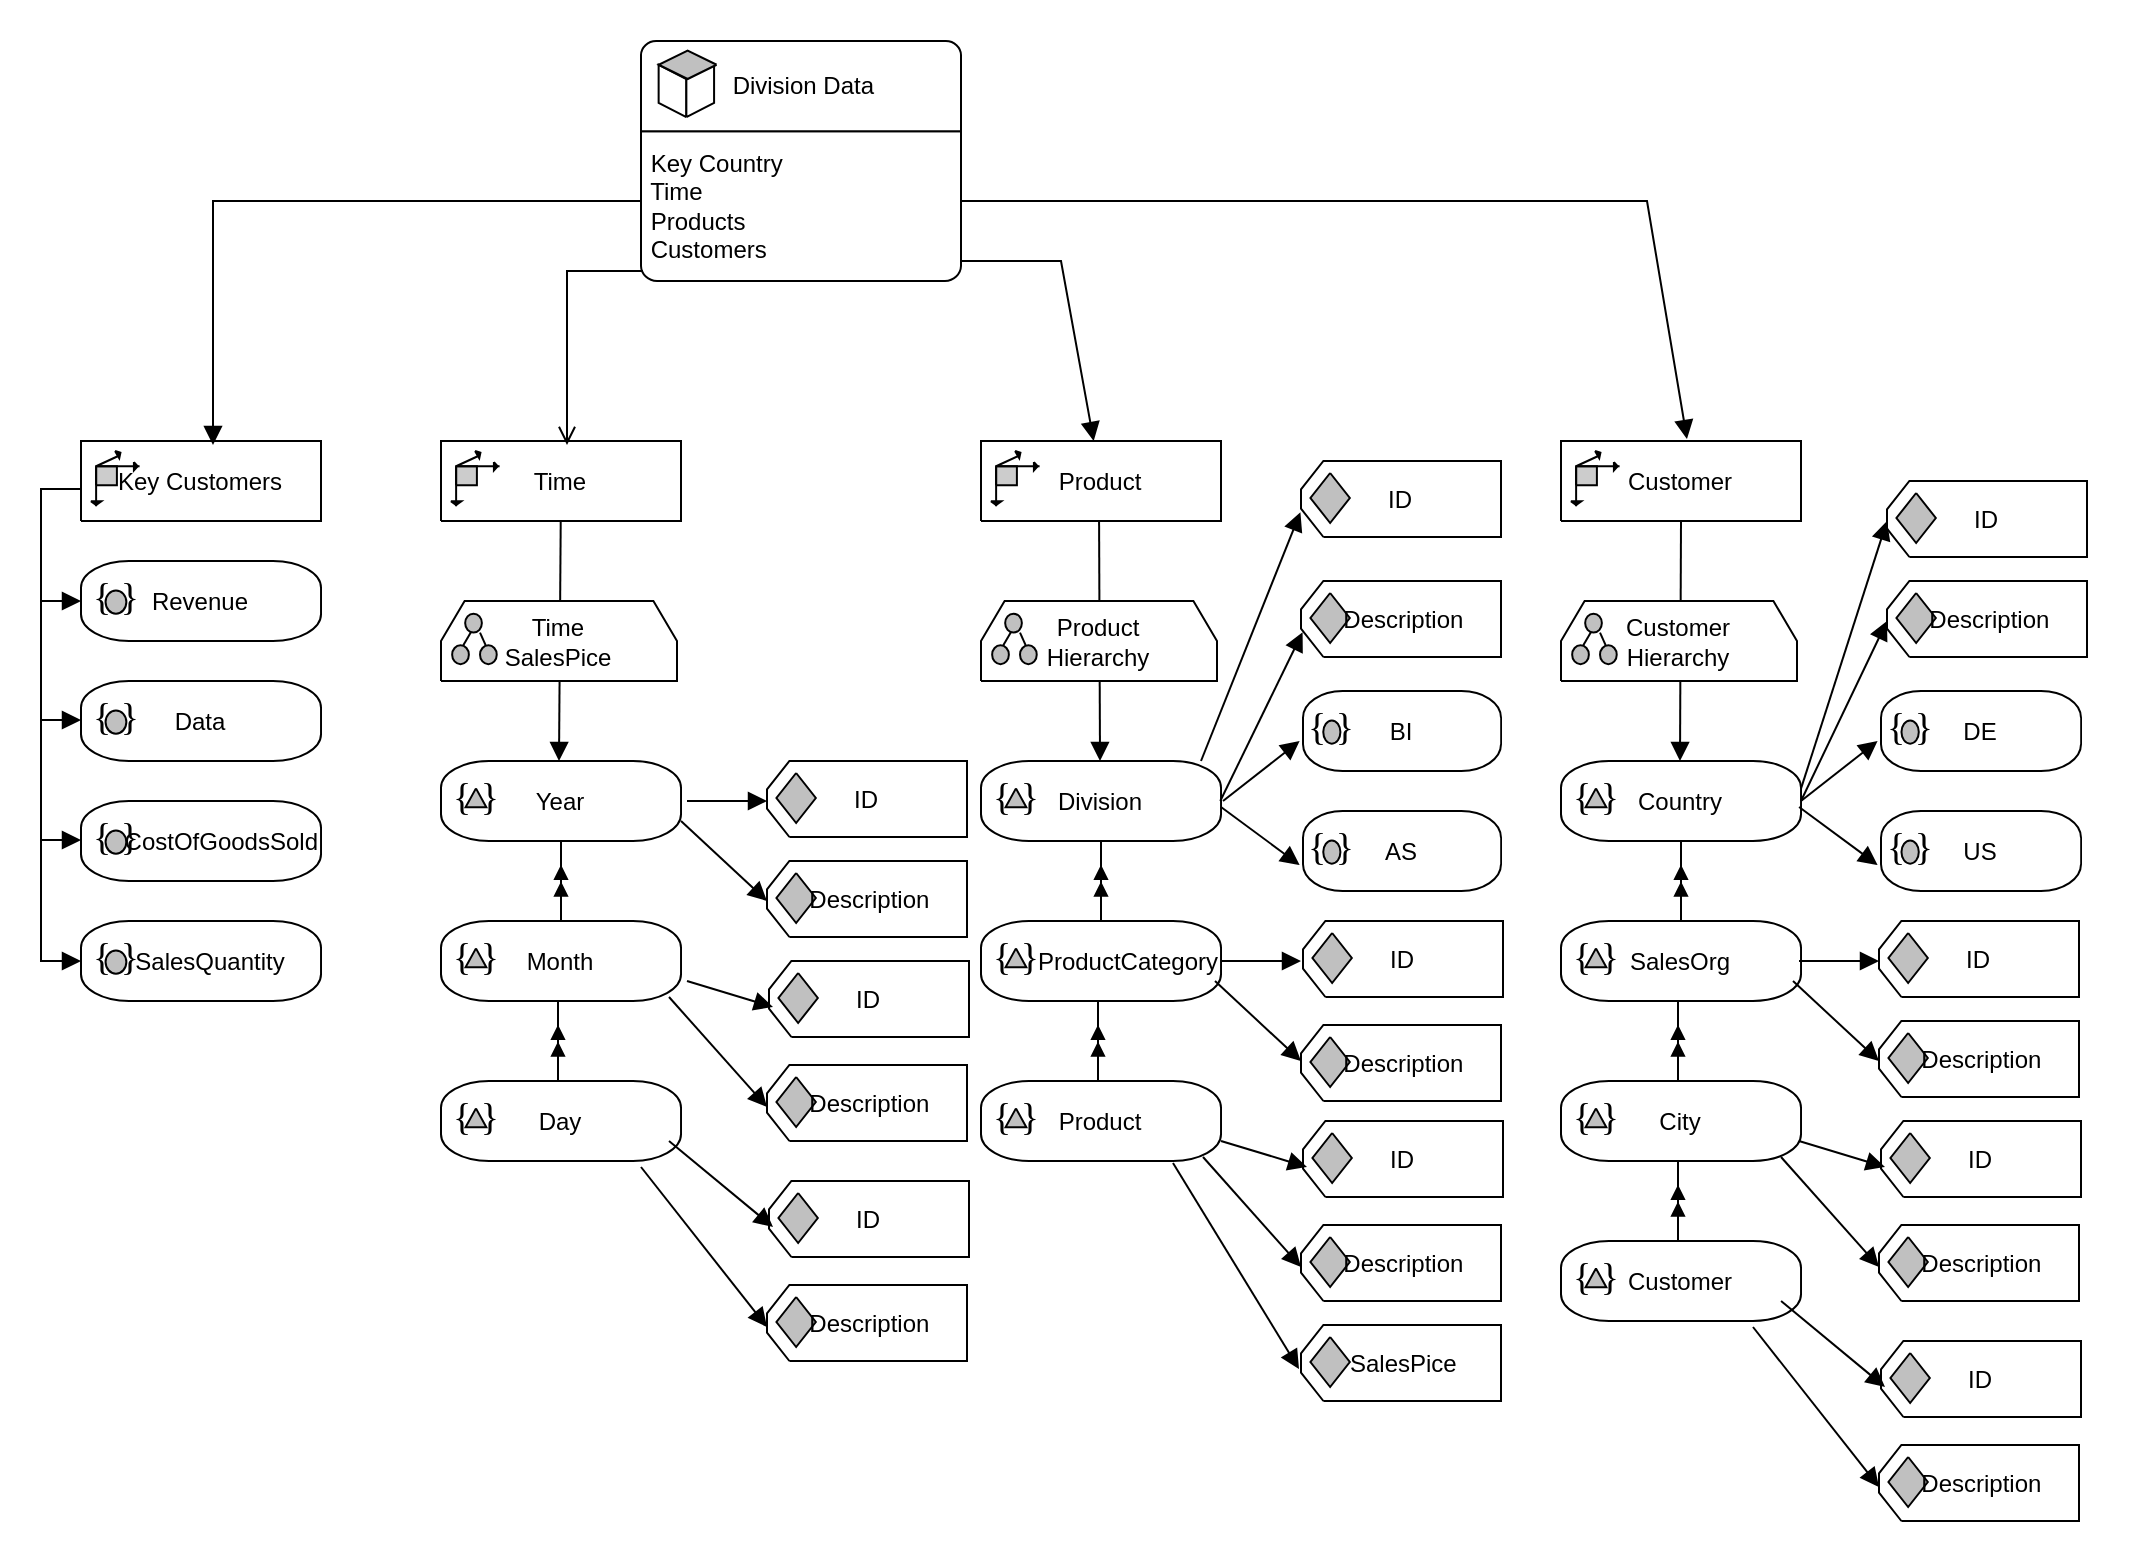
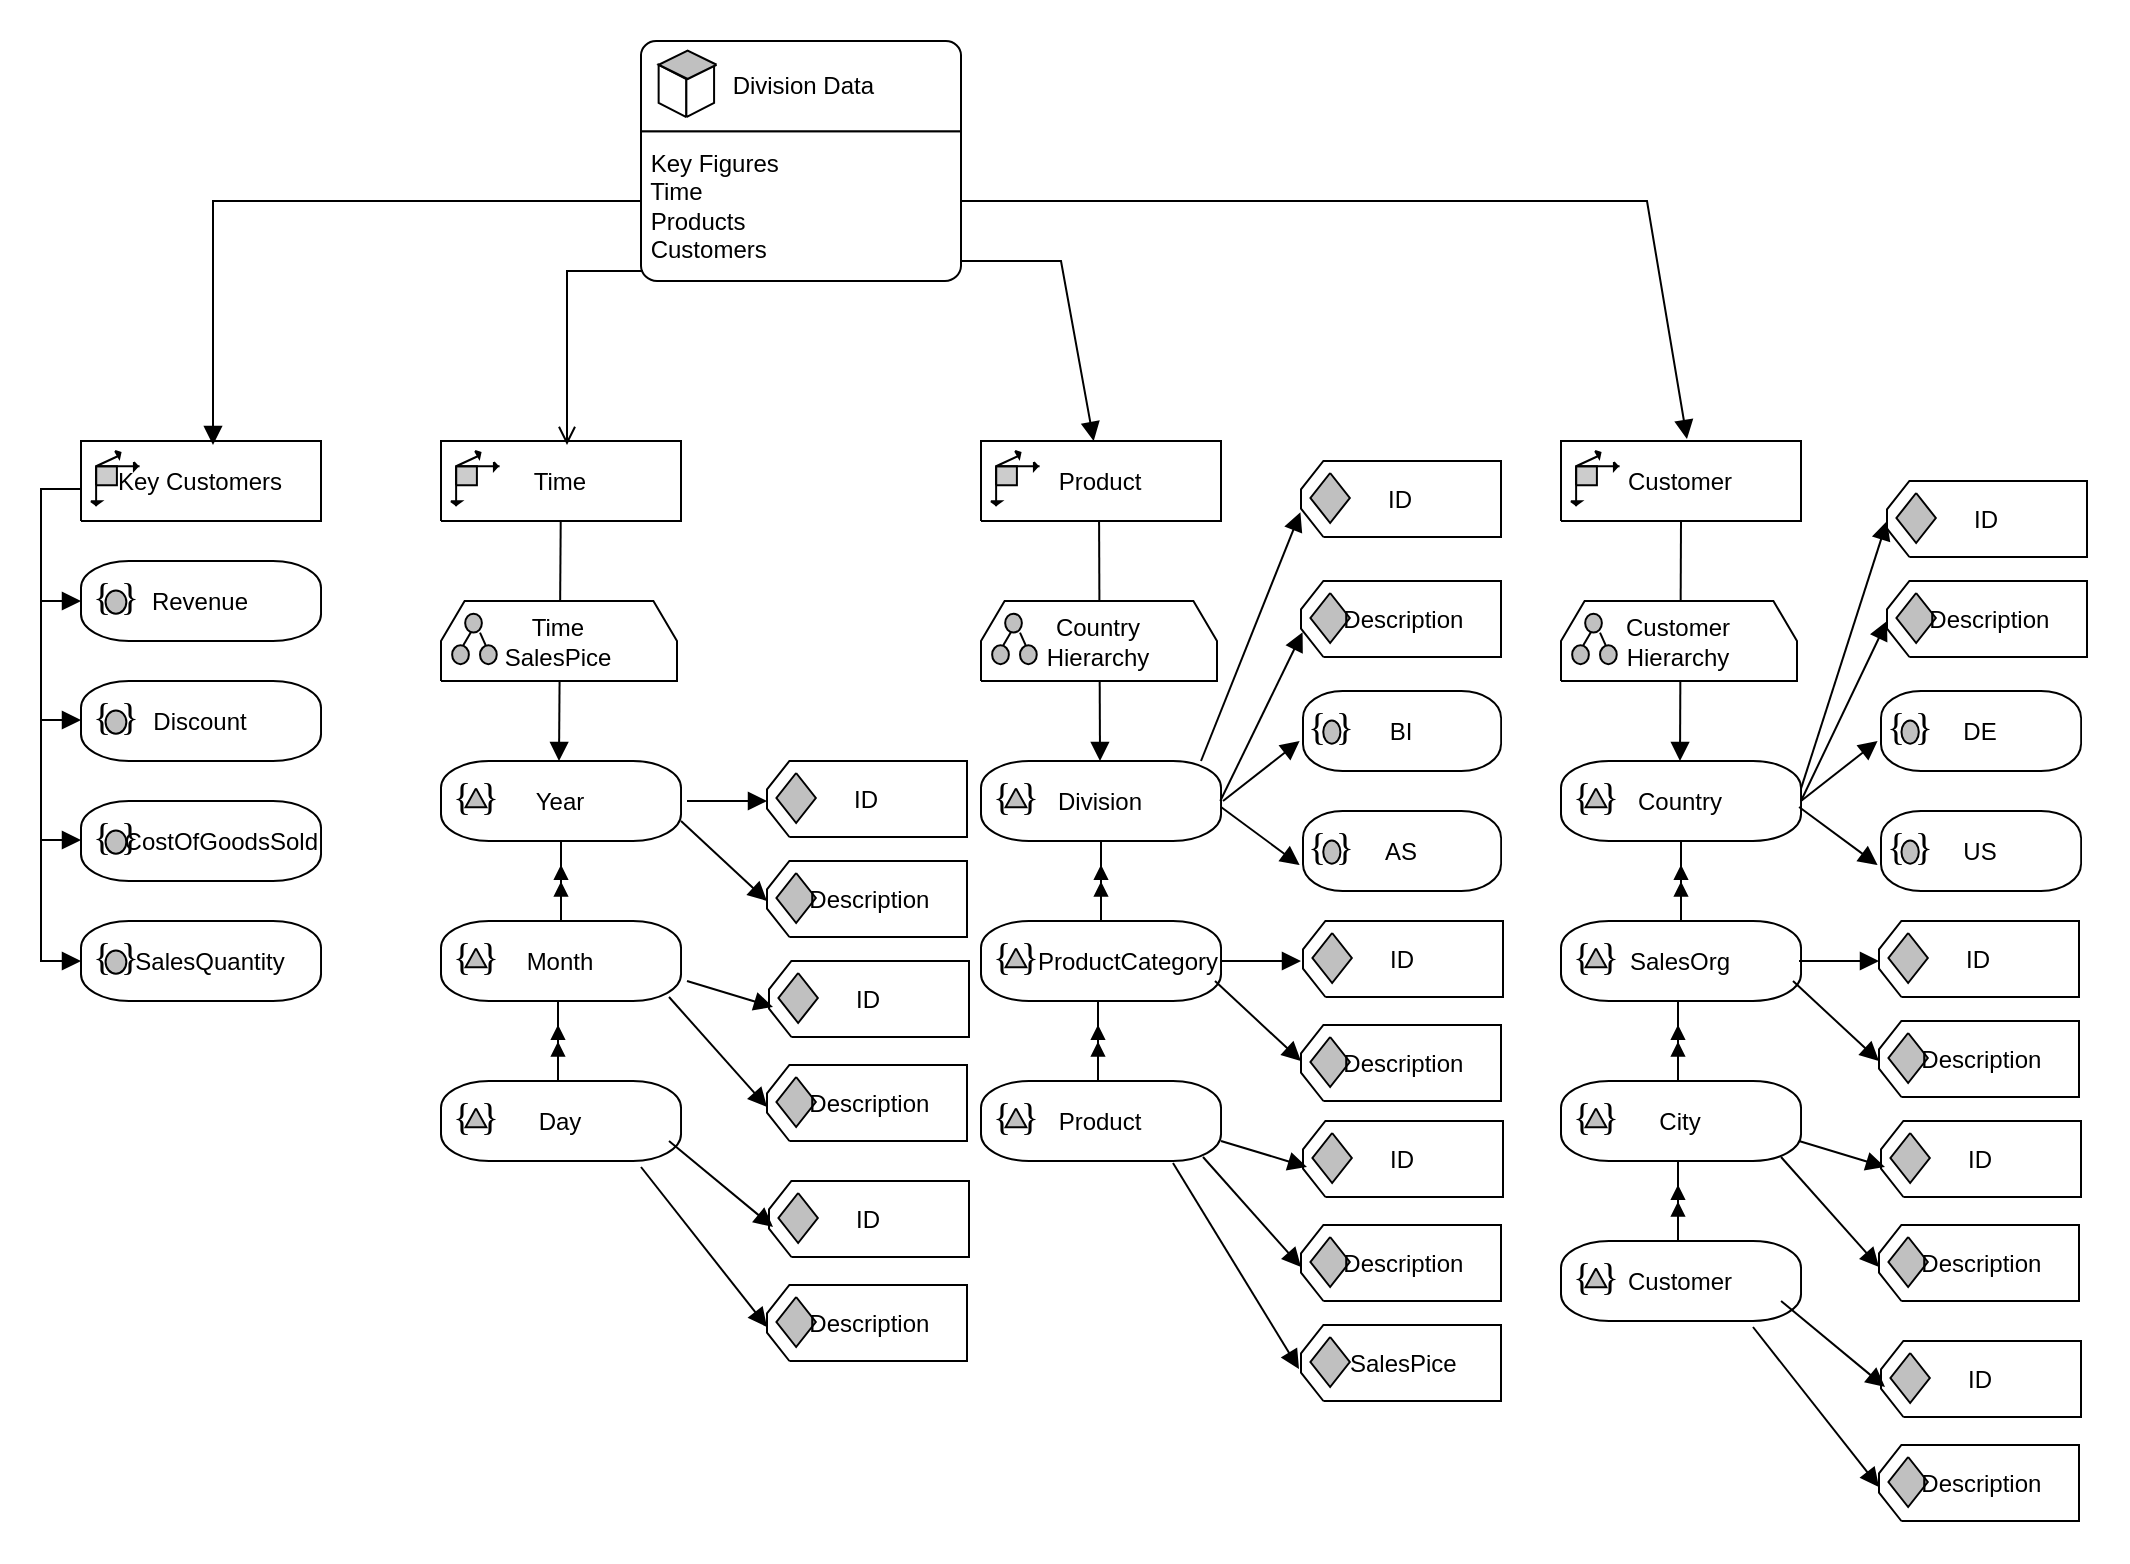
(716, 207) -> (713, 207)
(1099, 643) -> (1099, 643)
(201, 723) -> (201, 723)
